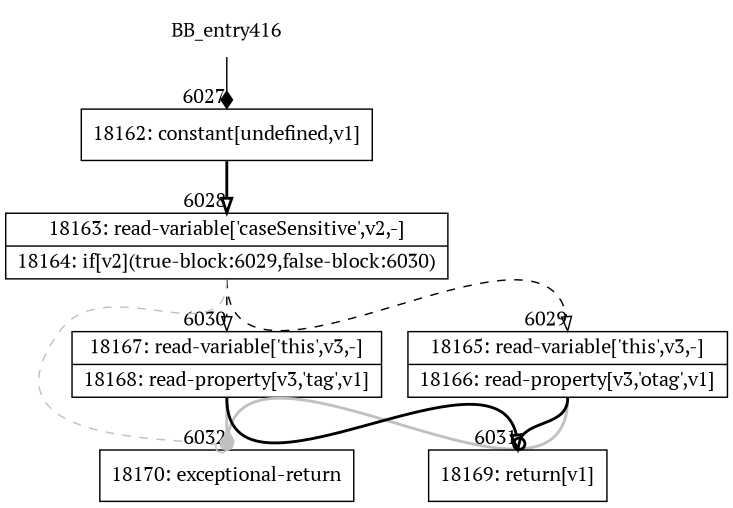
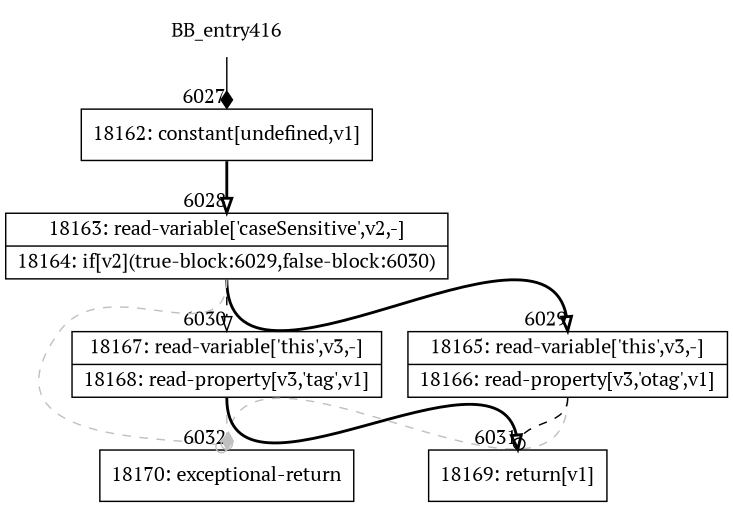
(390, 307) -> (390, 307)
(227, 418) -> (227, 418)
(548, 421) -> (548, 421)
(406, 426) -> (406, 426)
